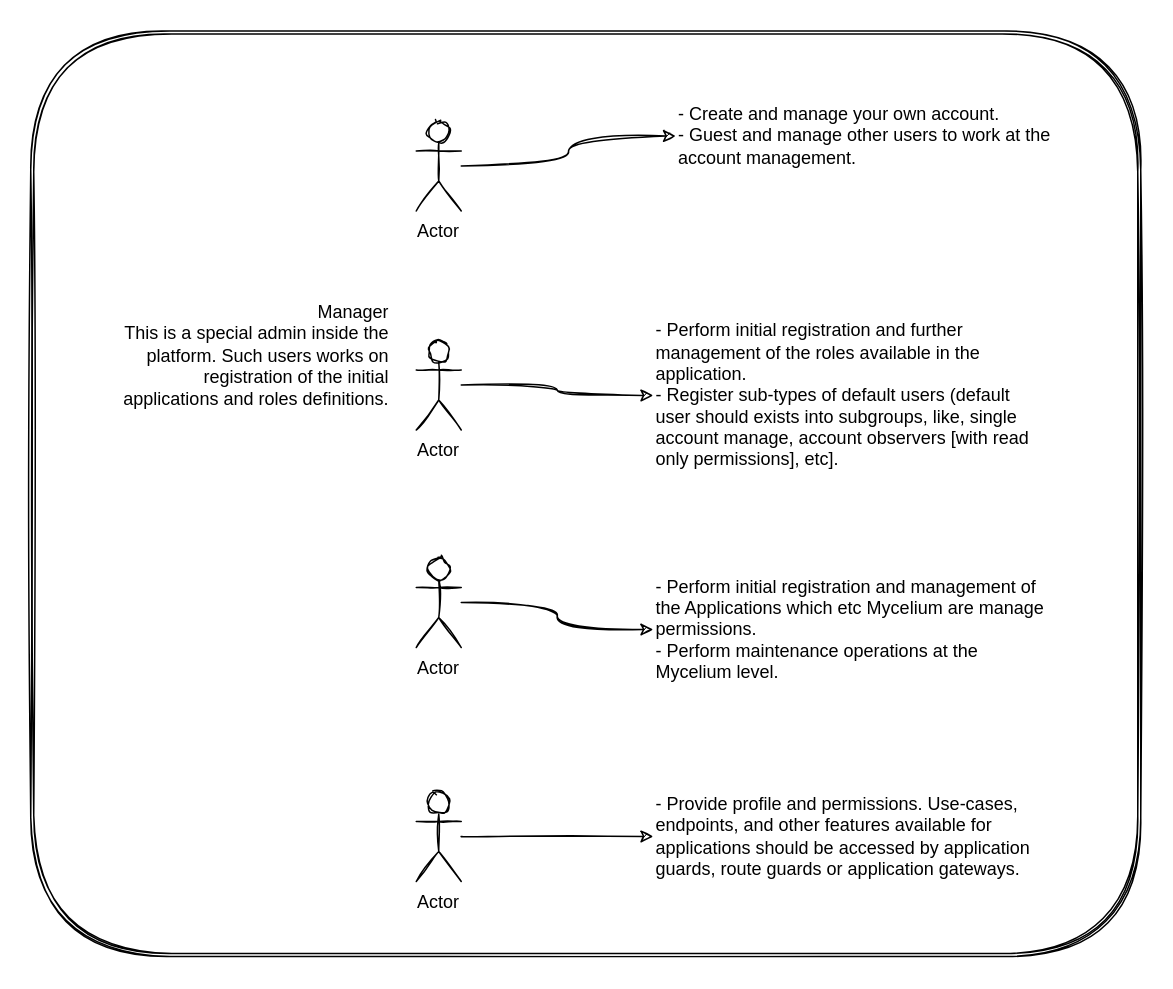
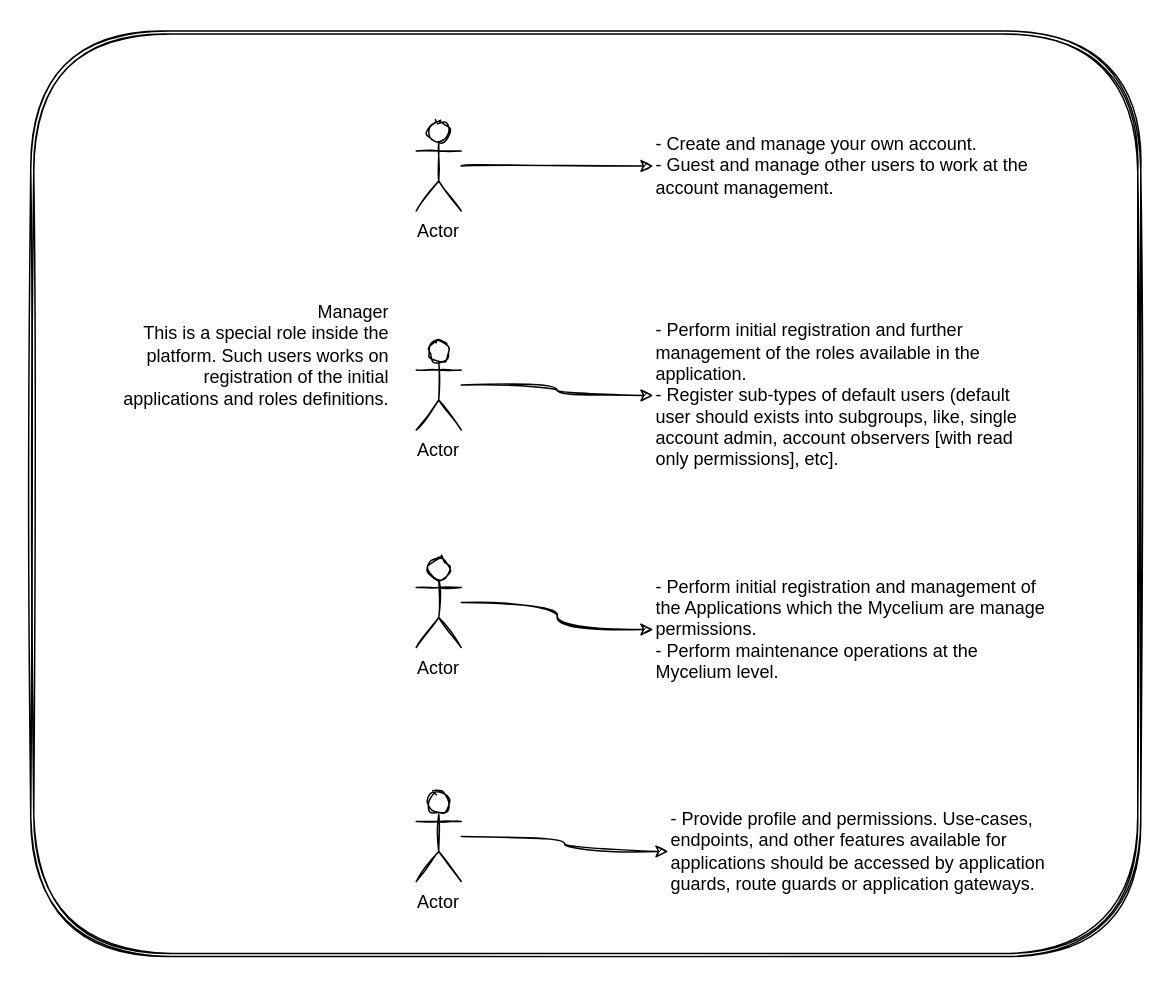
(876, 136) -> (854, 166)
(253, 367) -> (253, 356)
(853, 395) -> (853, 395)
(853, 629) -> (853, 629)
(854, 836) -> (869, 851)
